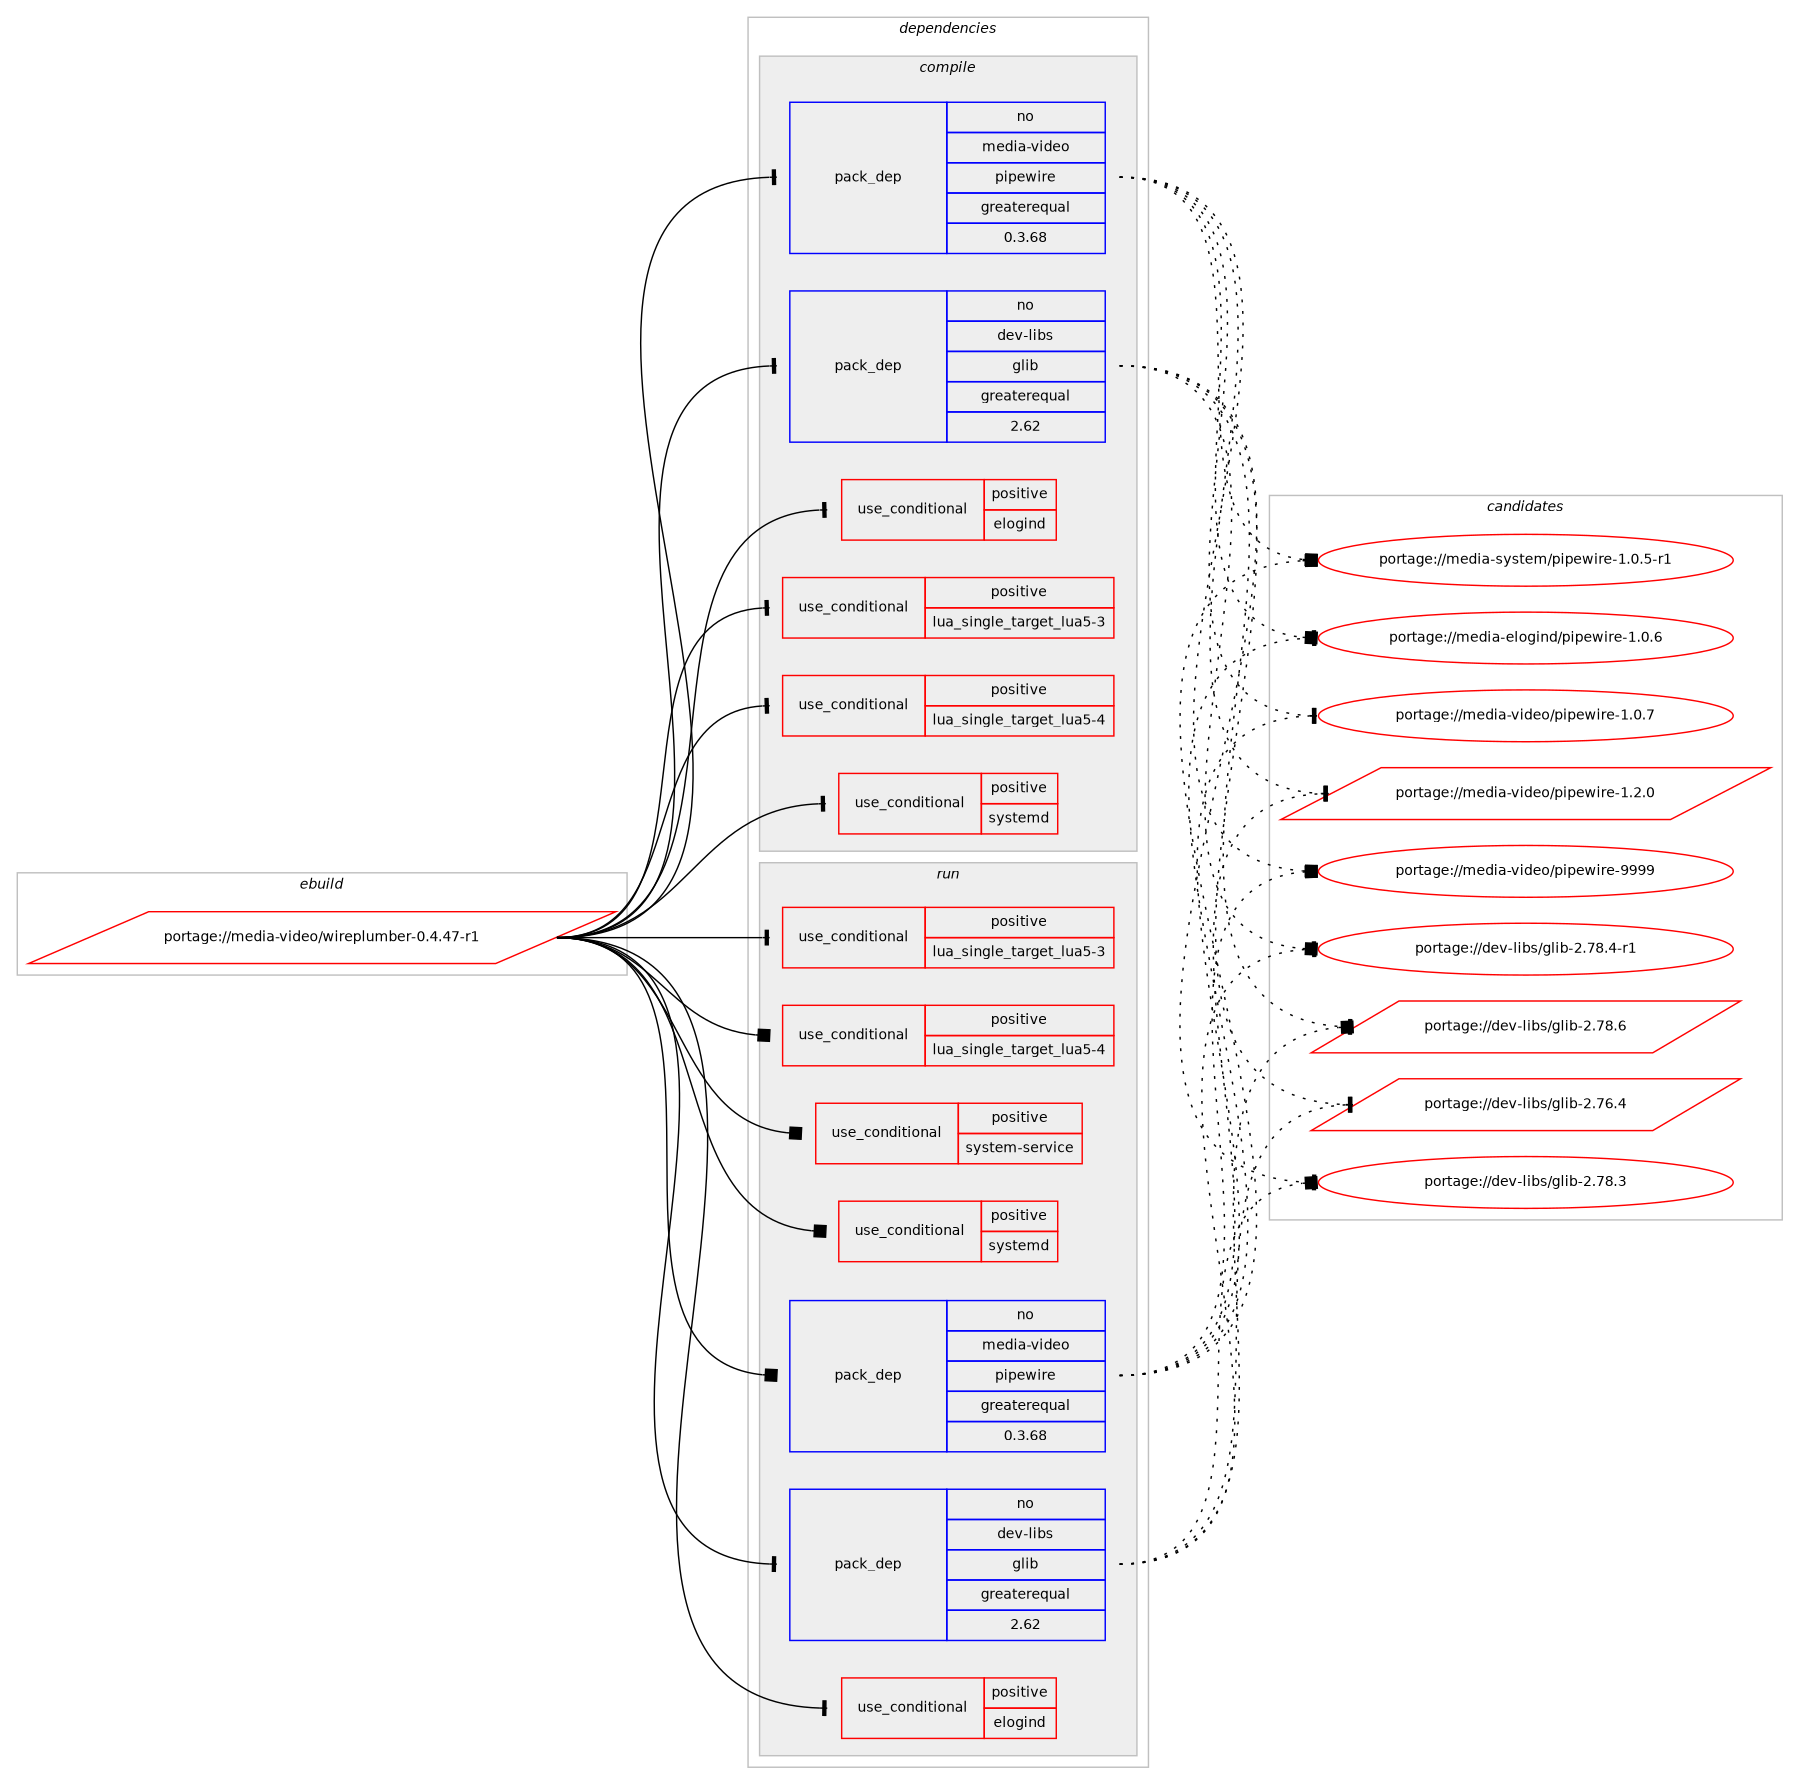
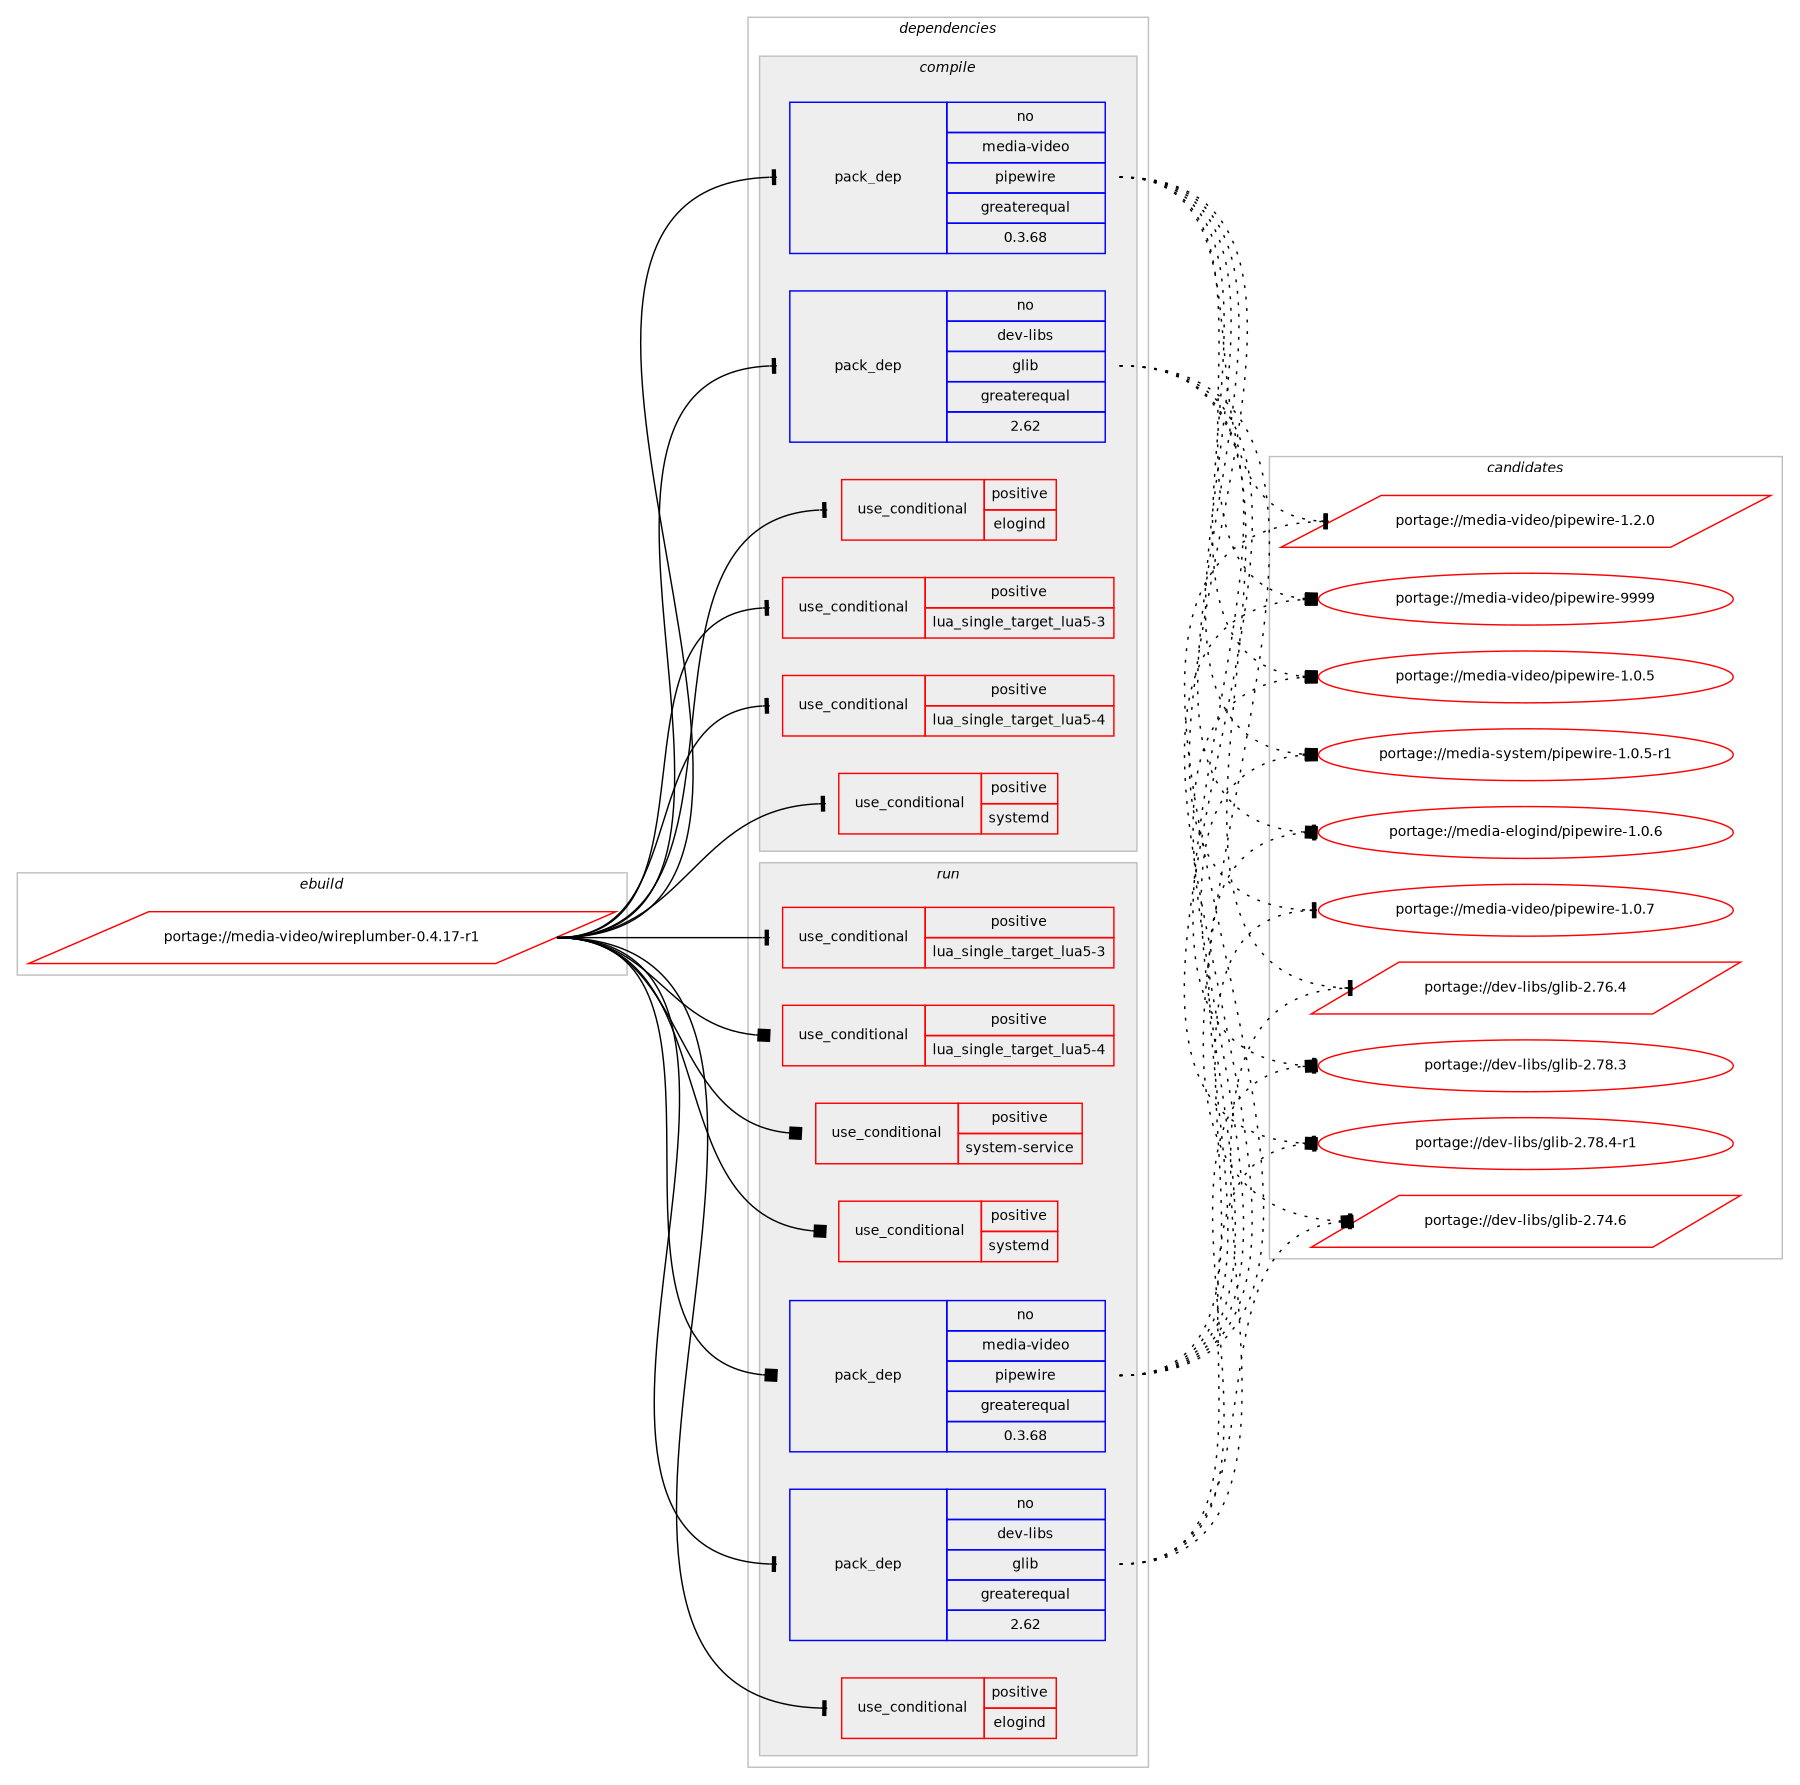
none -> (1526, 677)
(322, 938) -> (322, 938)
(1526, 1027) -> (1526, 1221)
